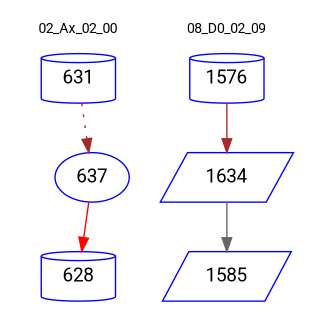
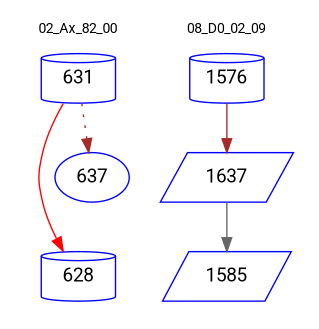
(78, 30) -> (78, 30)
(227, 177) -> (227, 177)
(86, 220) -> (39, 170)
